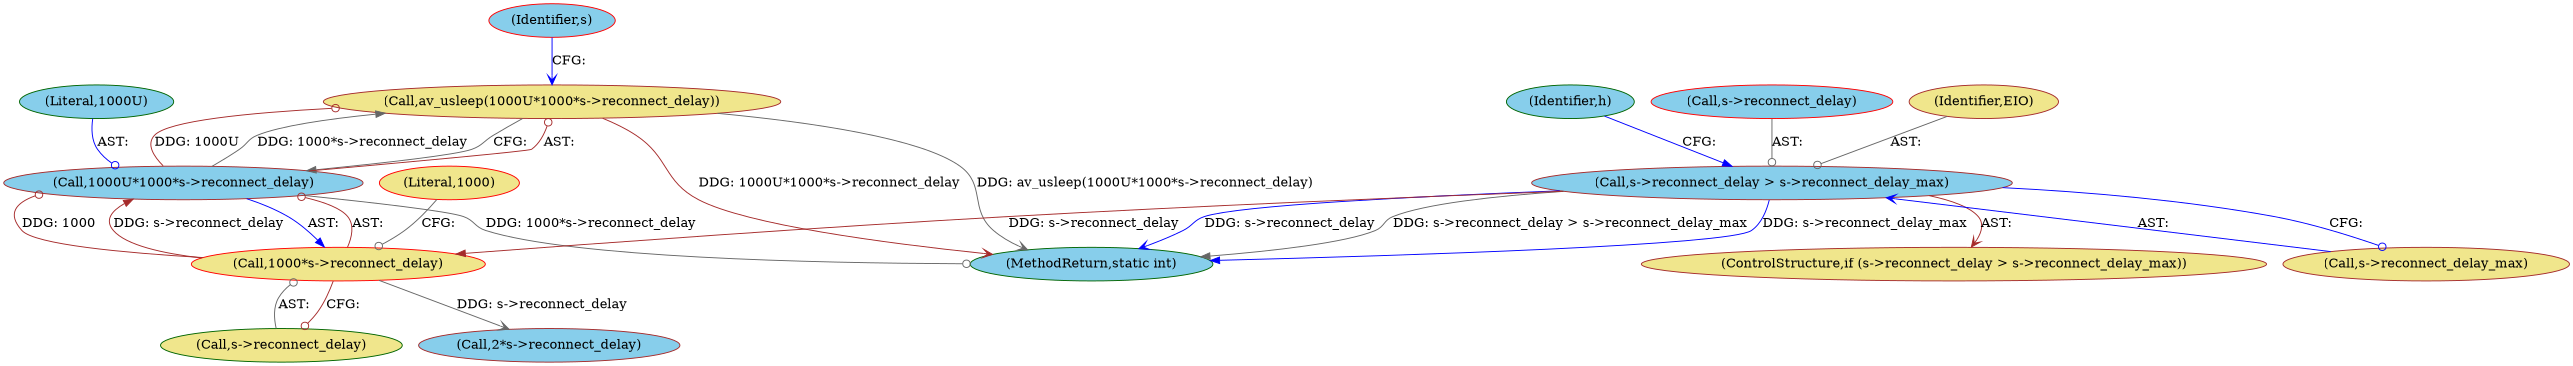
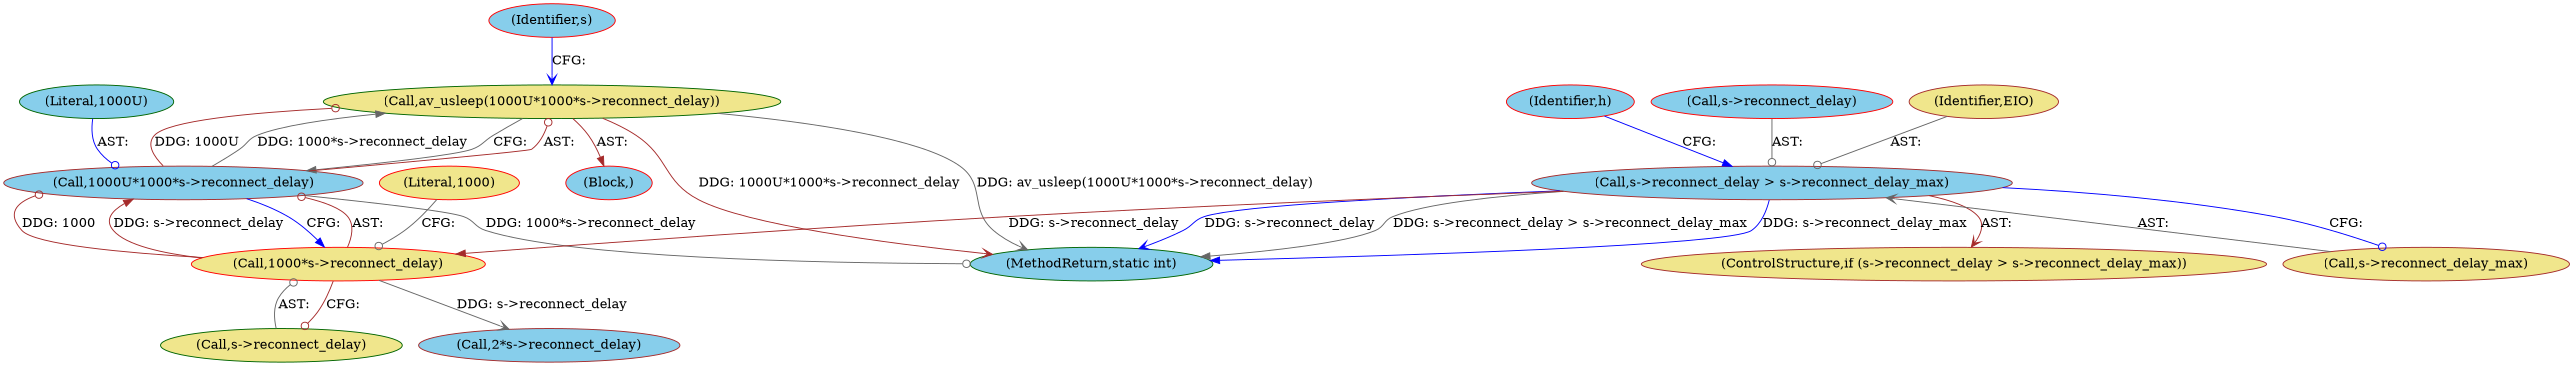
(552, 102) -> (552, 102)
(1570, 102) -> (1570, 102)
none -> (609, 183)
(326, 224) -> (326, 224)
(2113, 225) -> (2113, 225)
